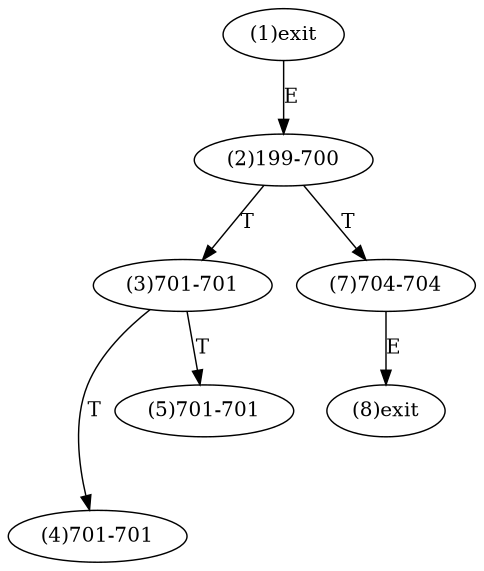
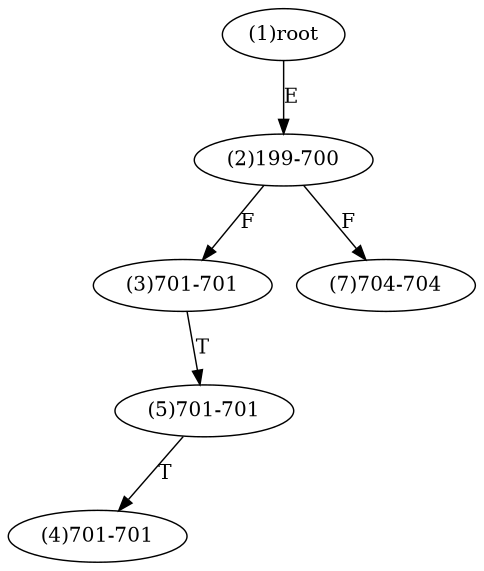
(284, 35) -> (284, 35)
(248, 223) -> (248, 223)
(349, 223) -> (349, 223)
(85, 391) -> (156, 468)
(386, 411) -> none
